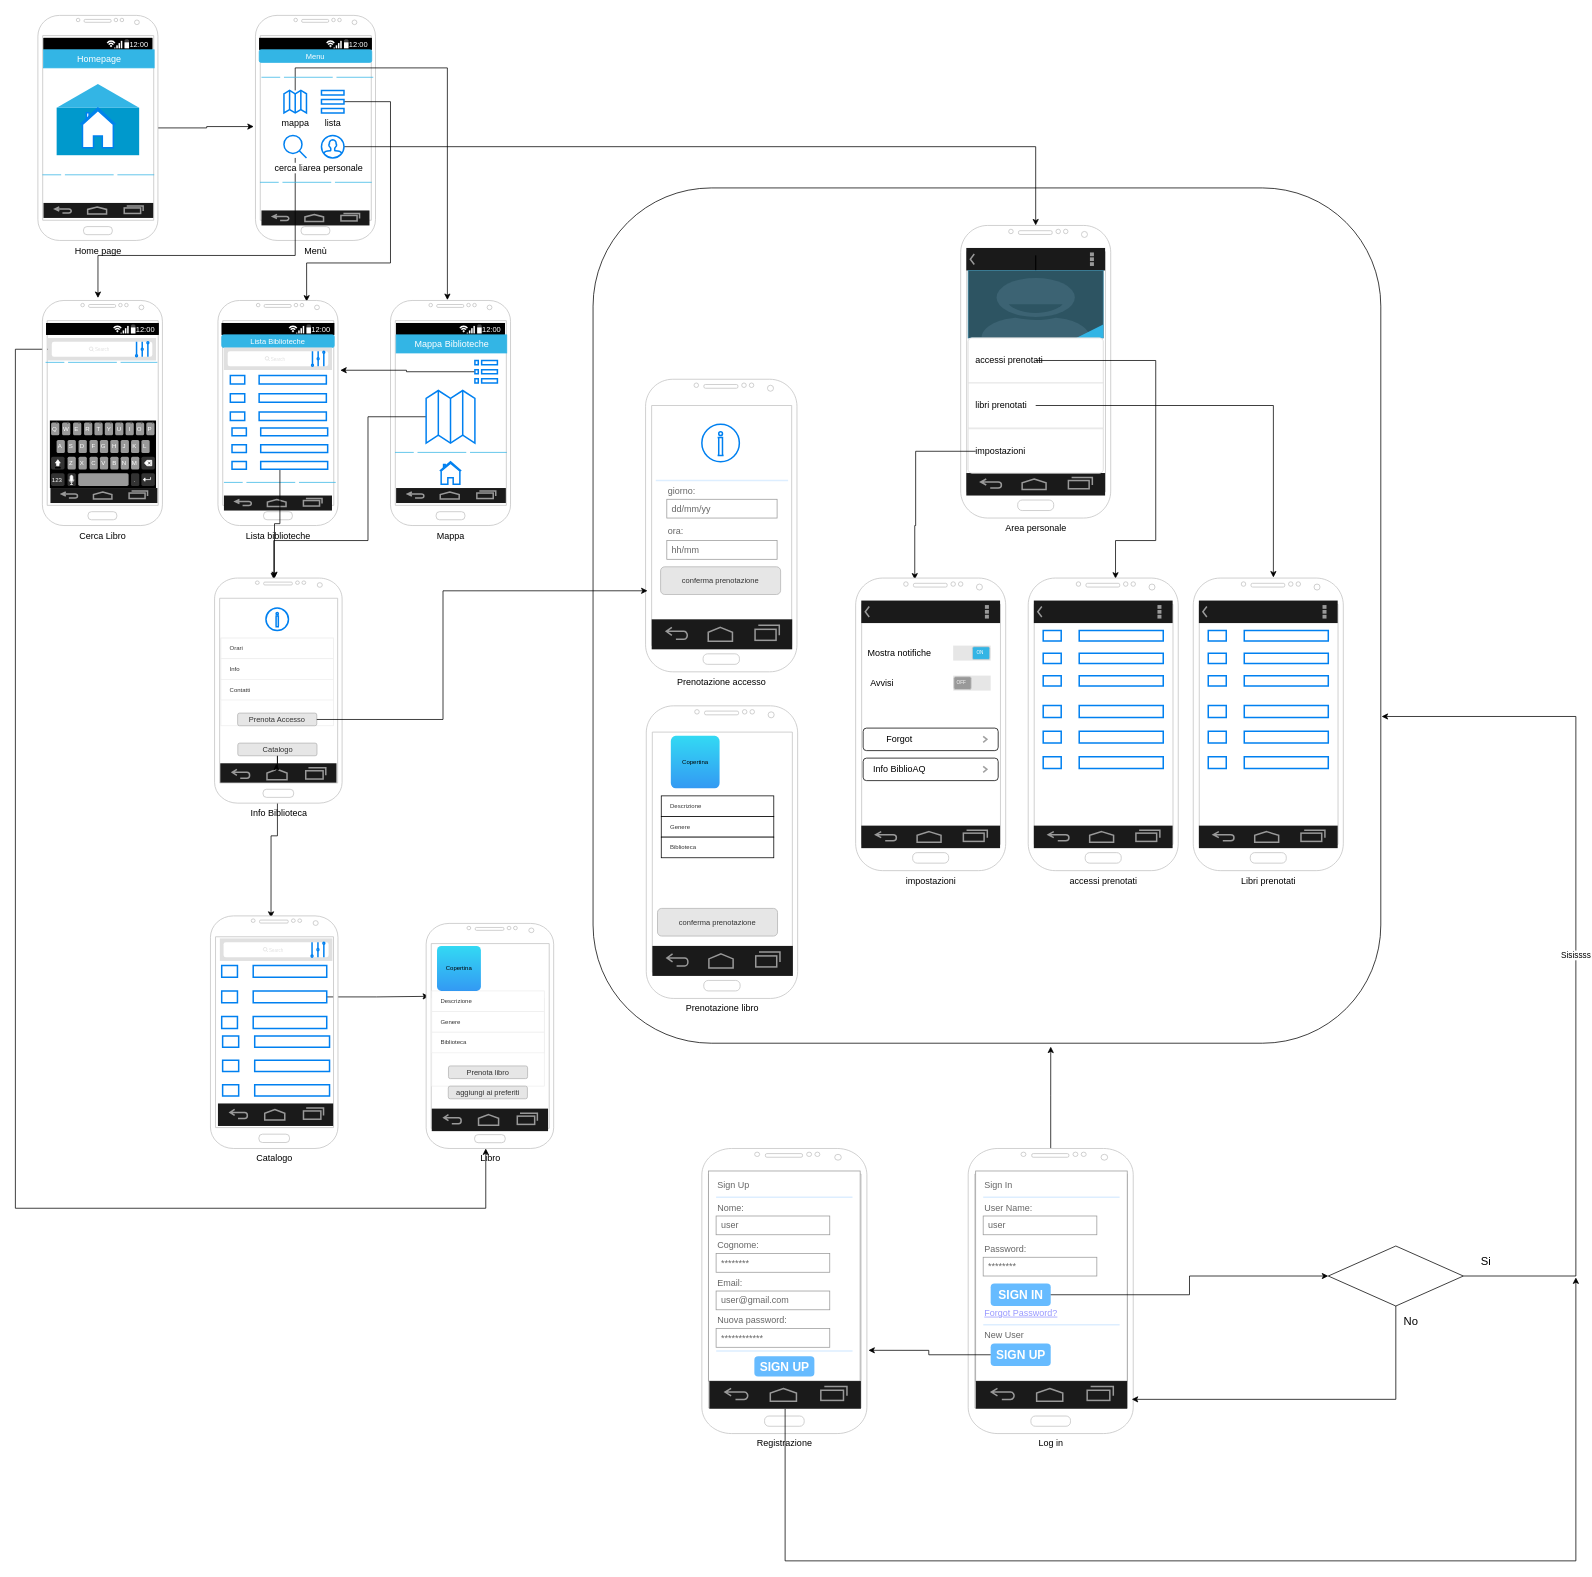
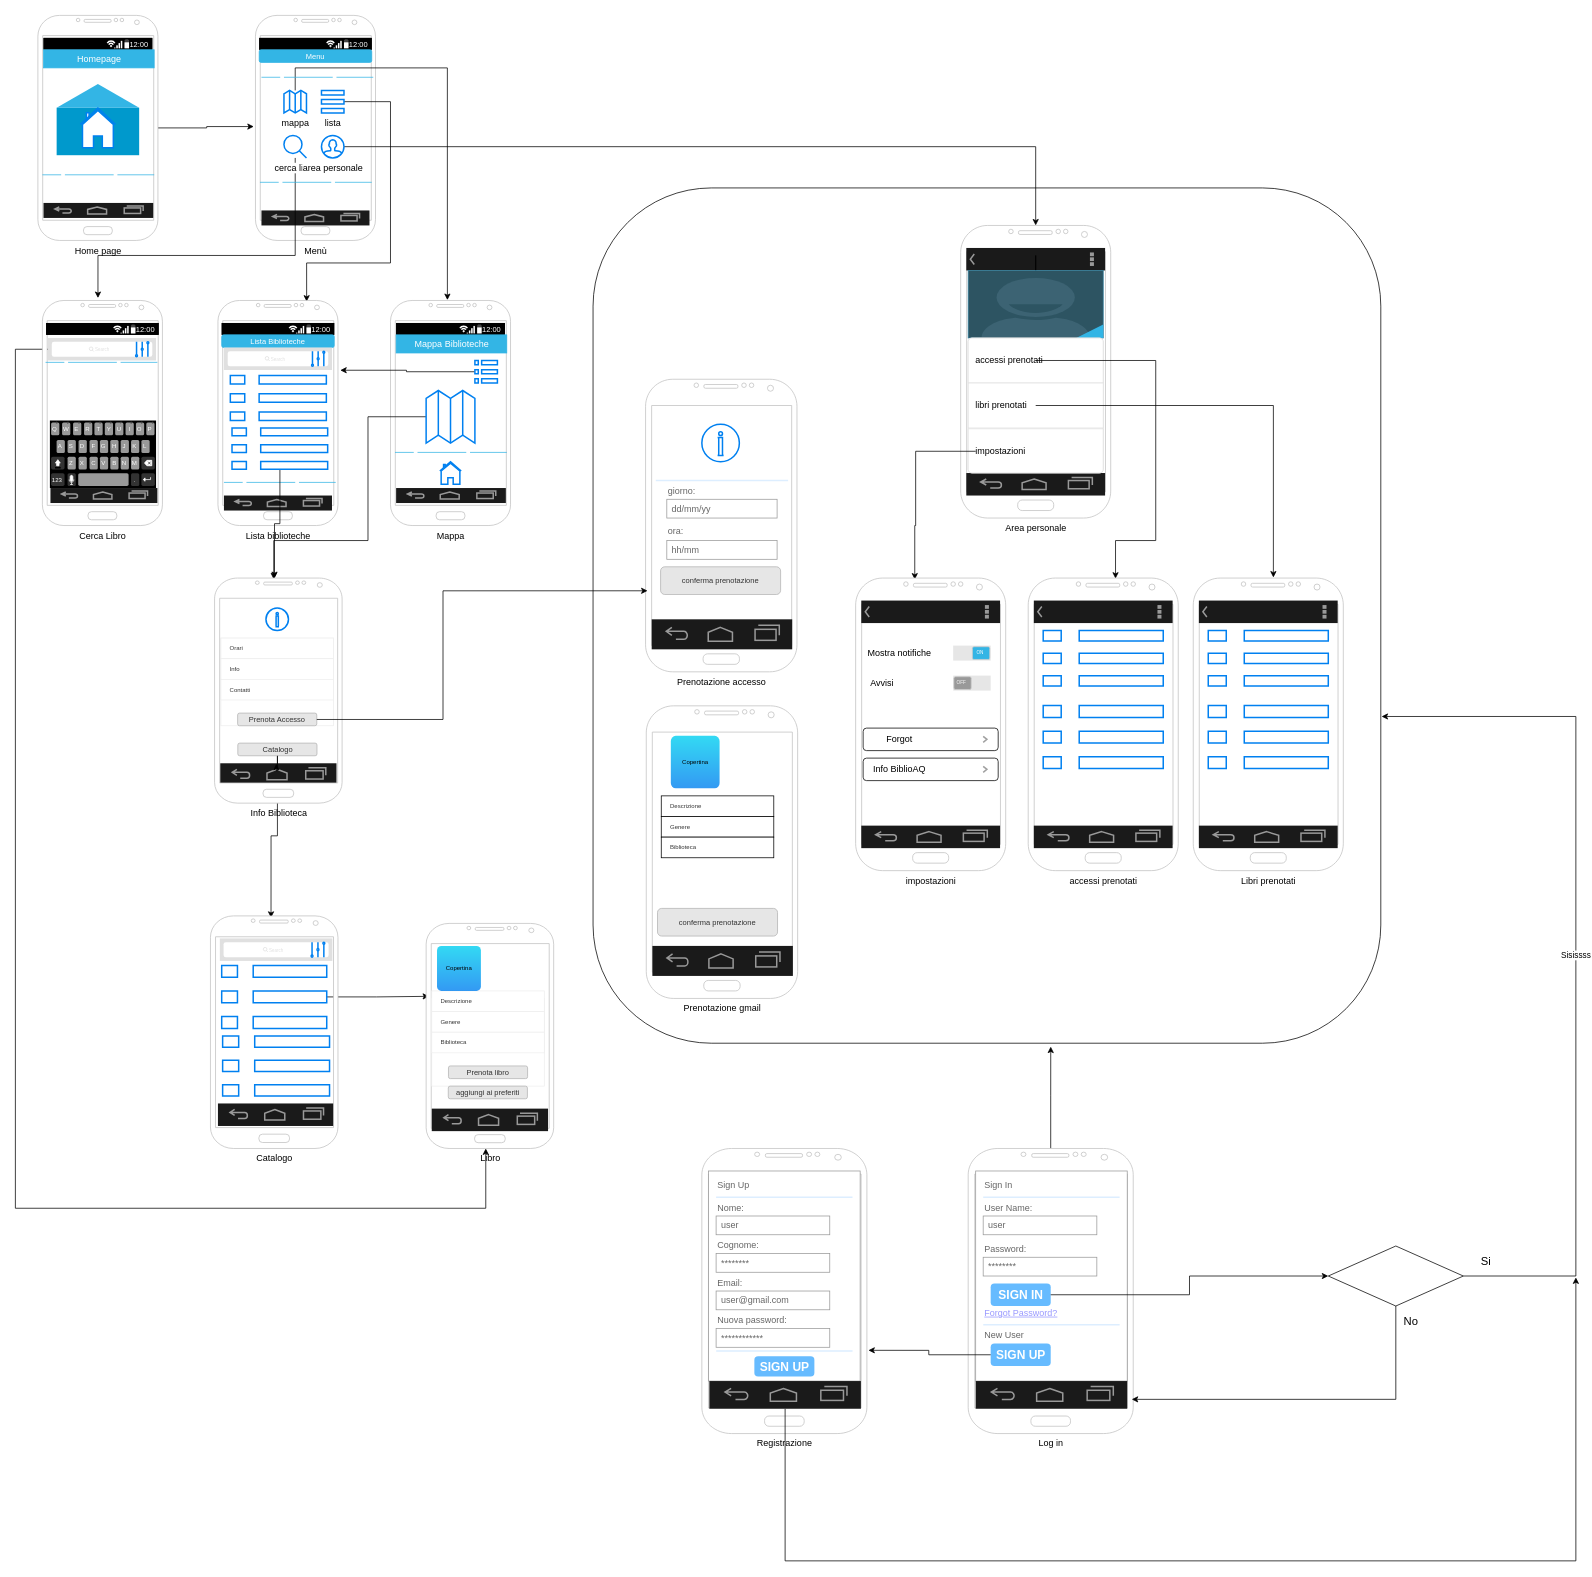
(722, 1009) -> (722, 1009)
